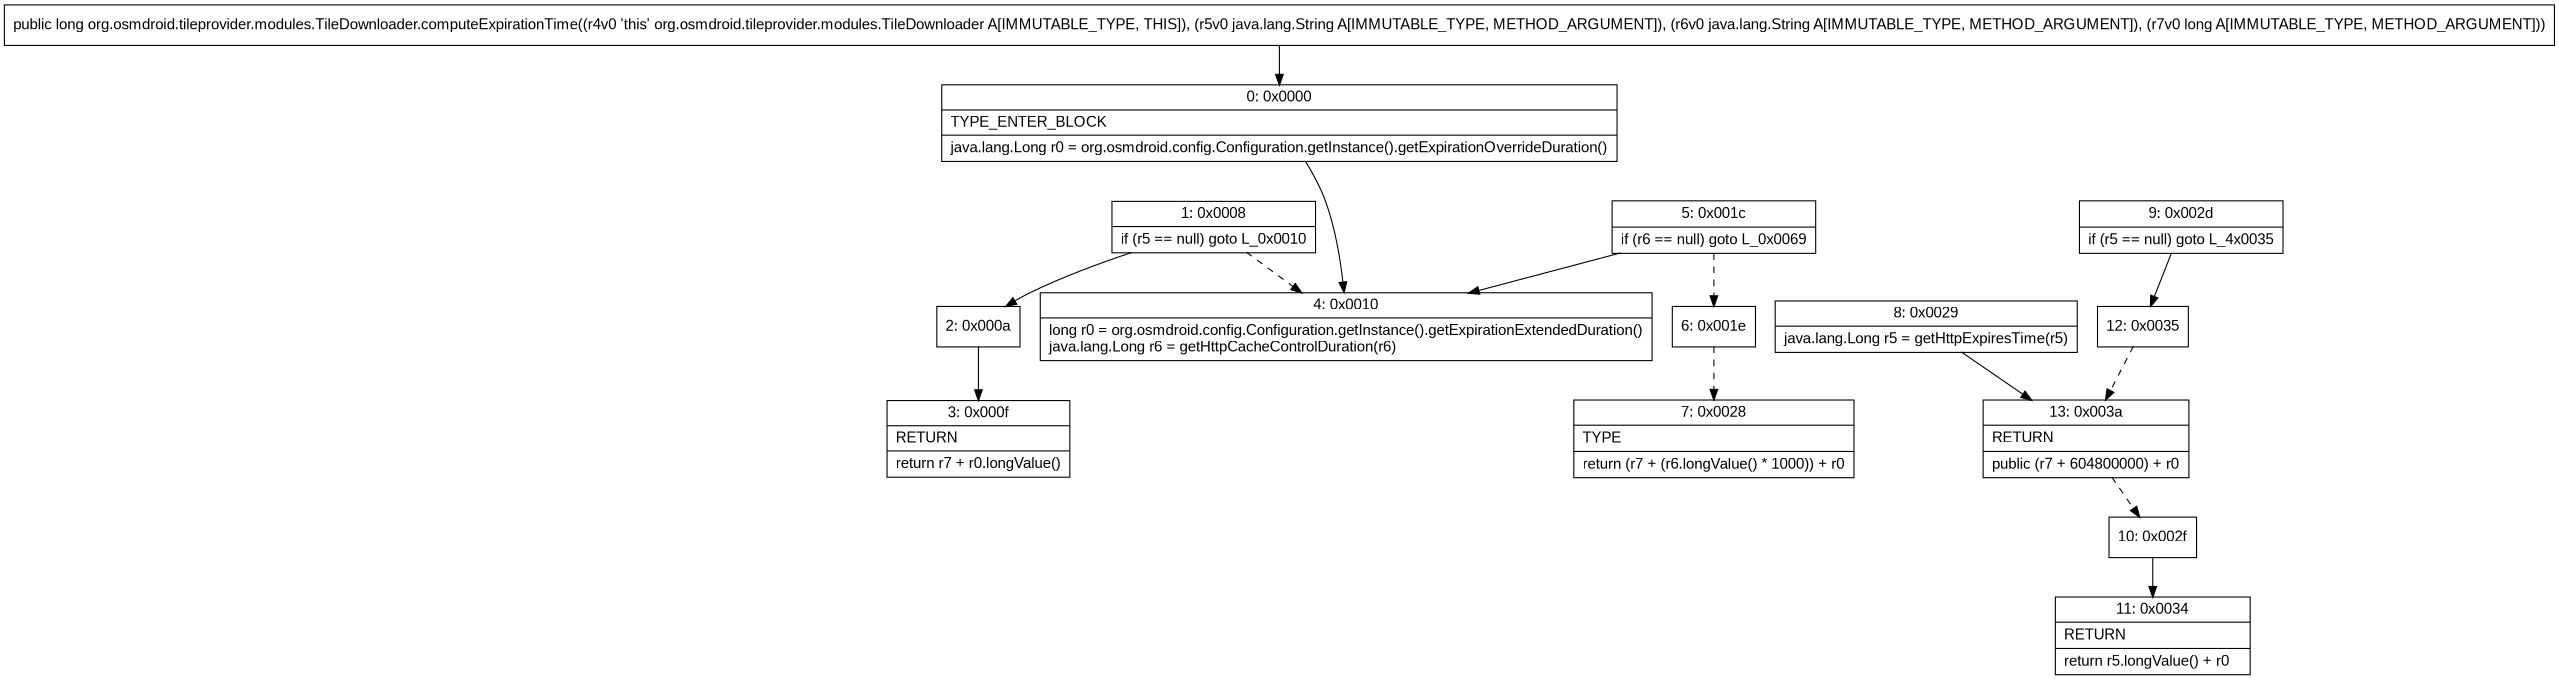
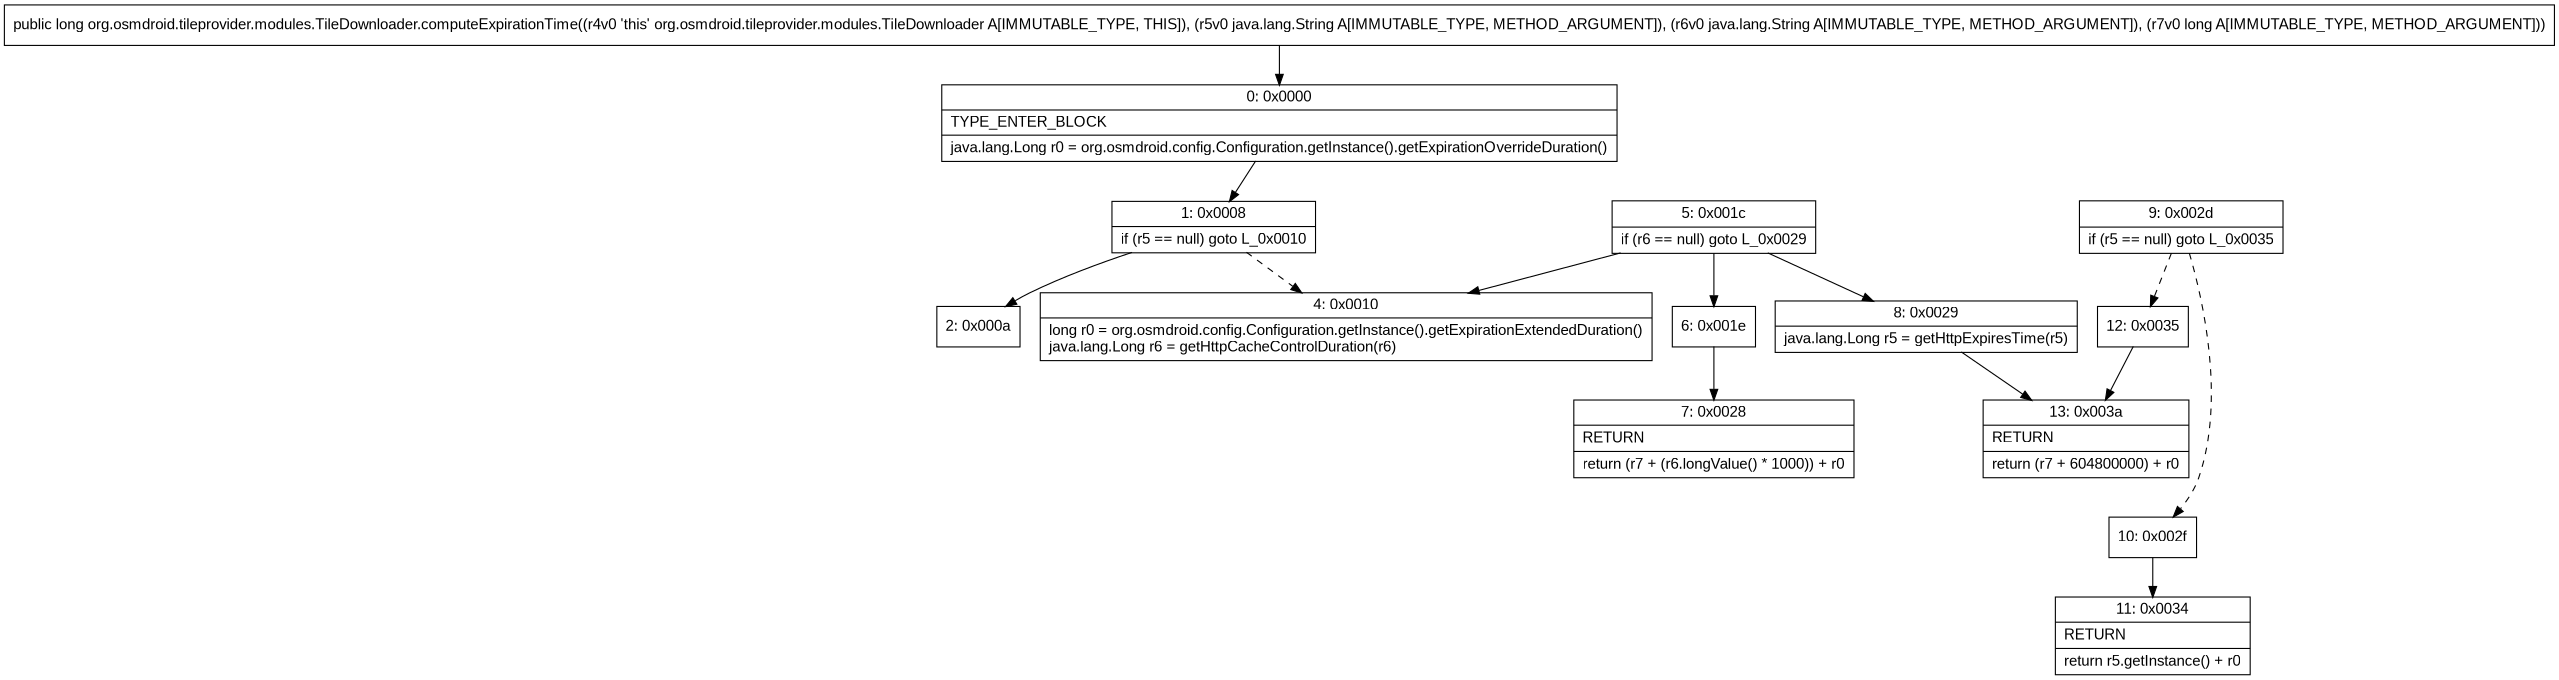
(1331, 219) -> (1246, 177)
(1714, 240) -> (1714, 240)
(2181, 240) -> (2181, 240)
(1714, 274) -> (1714, 274)
none -> (1816, 275)
(2163, 275) -> (2163, 275)
(1714, 368) -> (1714, 368)
(2122, 368) -> (2122, 368)
(1602, 438) -> (1614, 438)
(978, 439) -> none
(2086, 464) -> (2086, 464)
(2123, 493) -> (2211, 383)
(2147, 661) -> (2153, 661)
